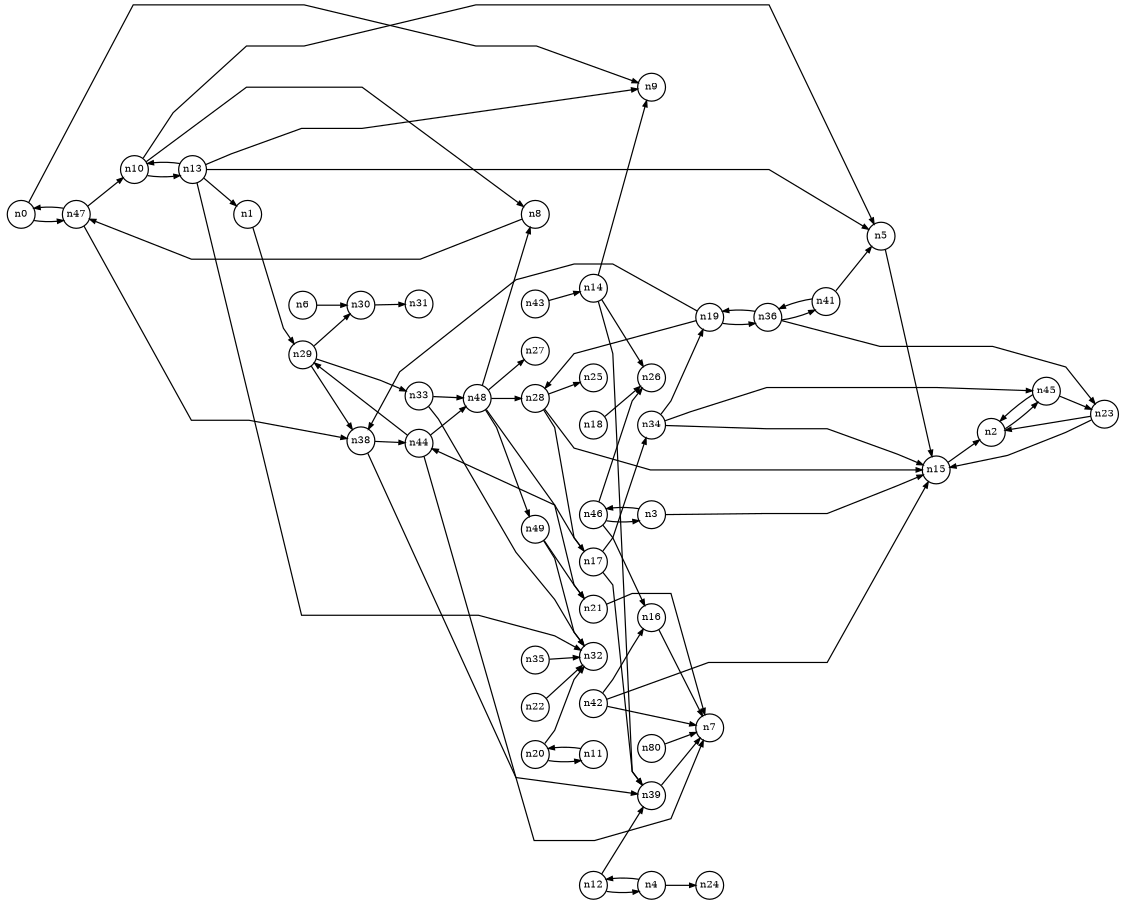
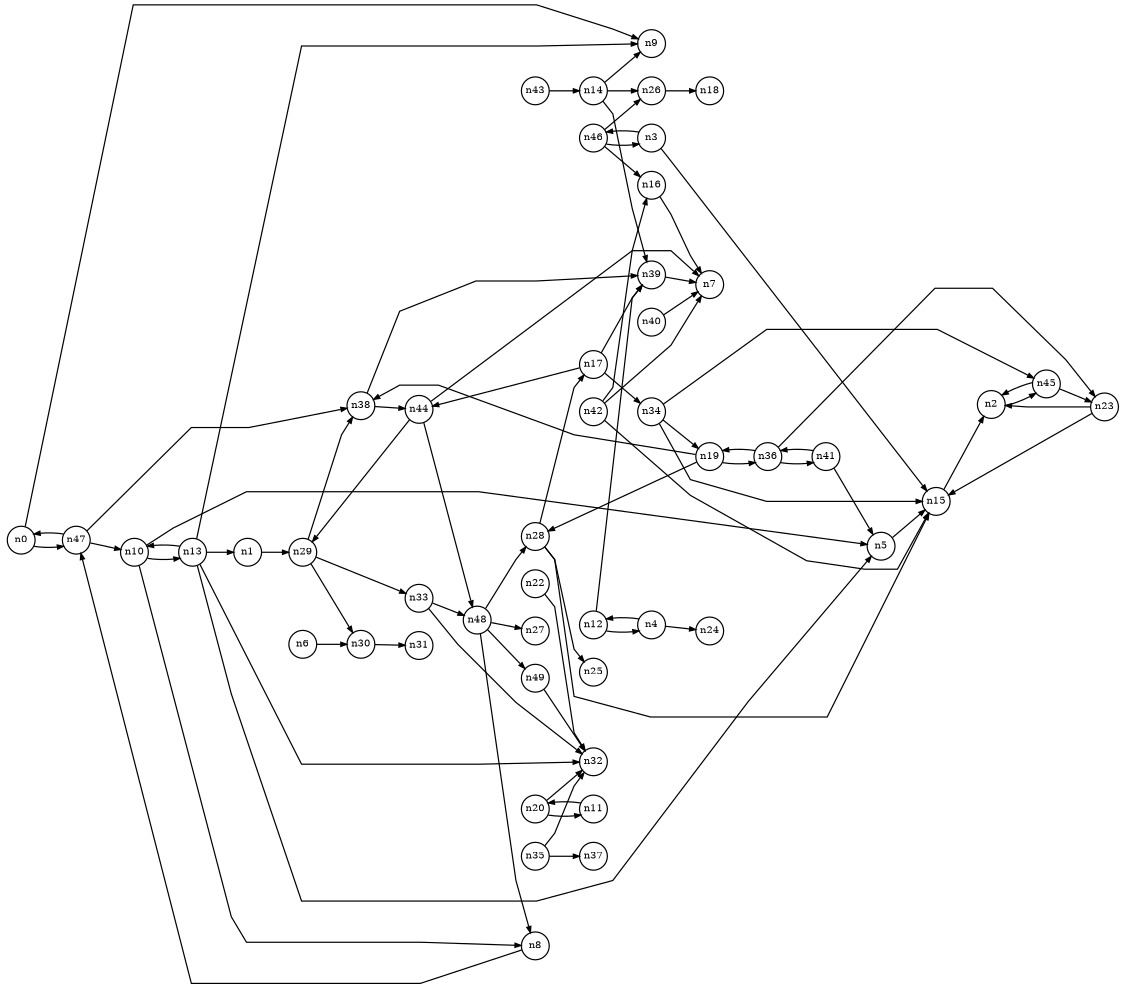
(623, 401) -> (678, 91)
(593, 609) -> none
(652, 748) -> (652, 322)
none -> (593, 856)
